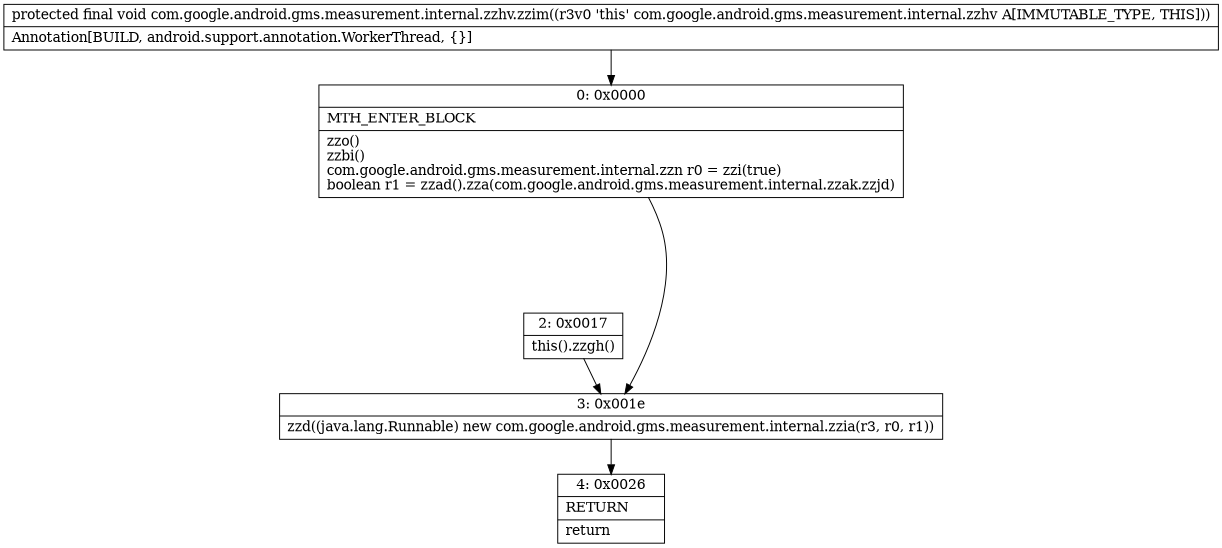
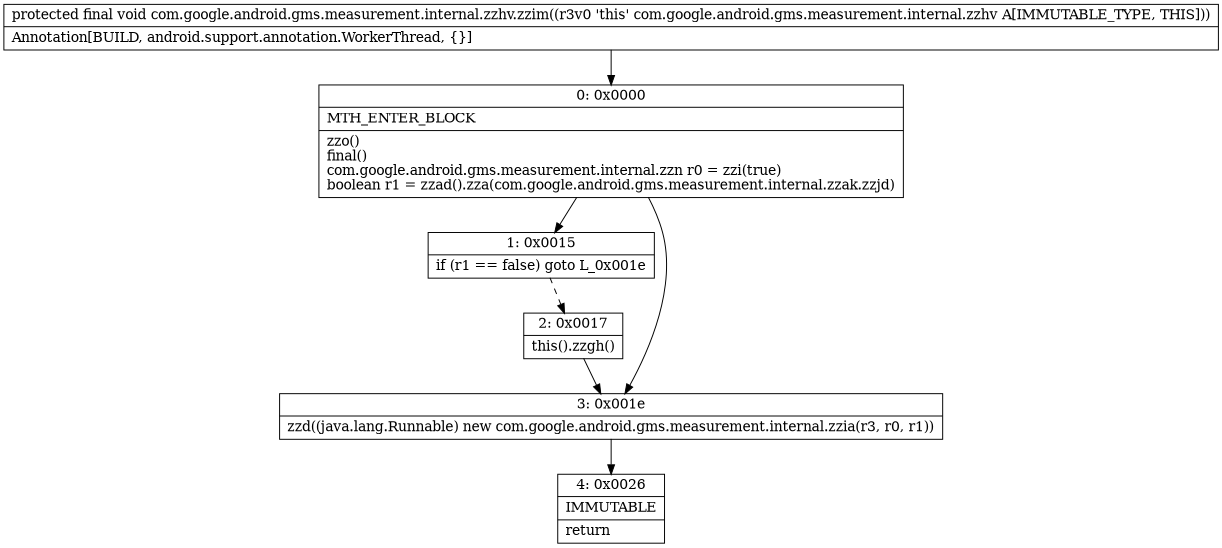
(346, 156) -> (347, 156)
none -> (541, 255)
(597, 508) -> (611, 508)
